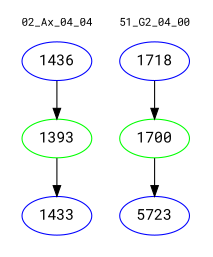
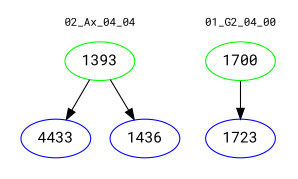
(155, 23) -> (241, 23)
(155, 61) -> none
(57, 95) -> (119, 95)
(57, 216) -> (56, 138)
(155, 216) -> (240, 138)
